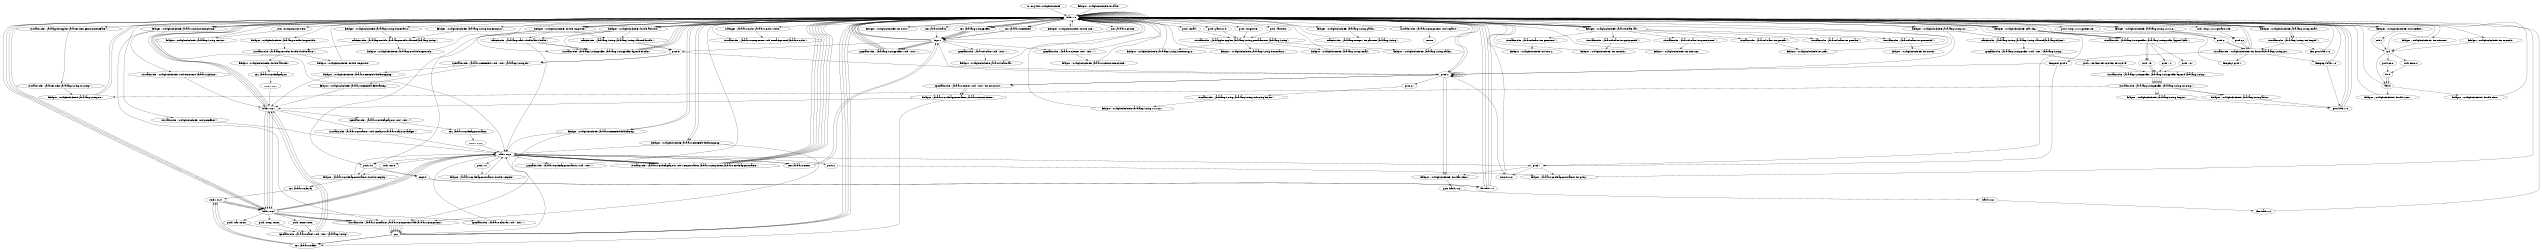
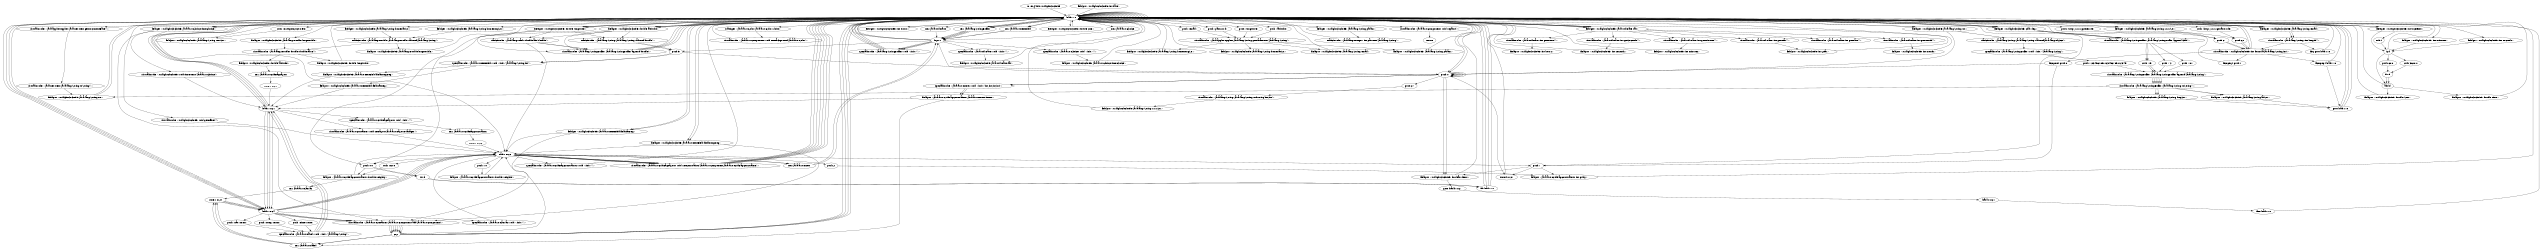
(1157, 31) -> (1481, 31)
(423, 177) -> (423, 177)
